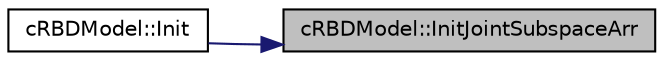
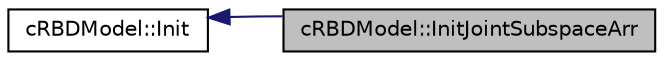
(235, 44) -> (256, 16)
